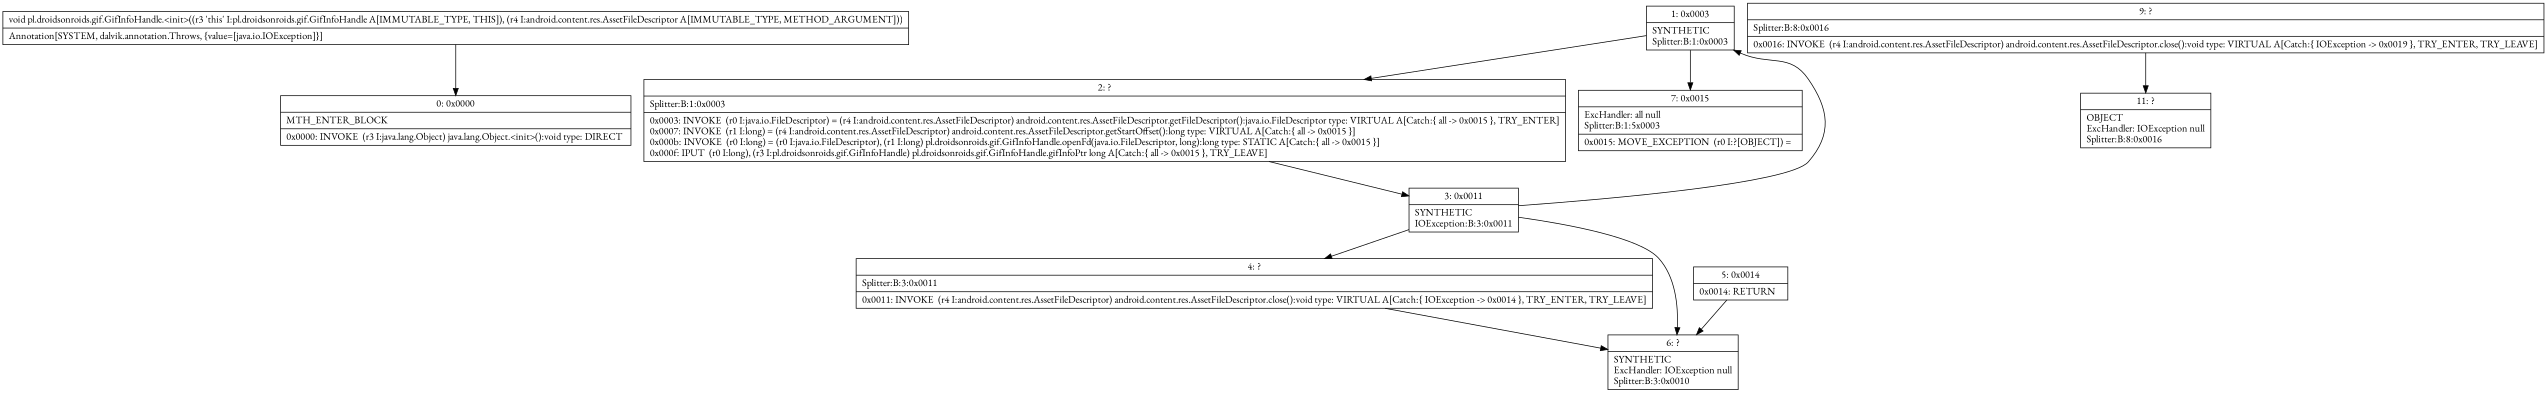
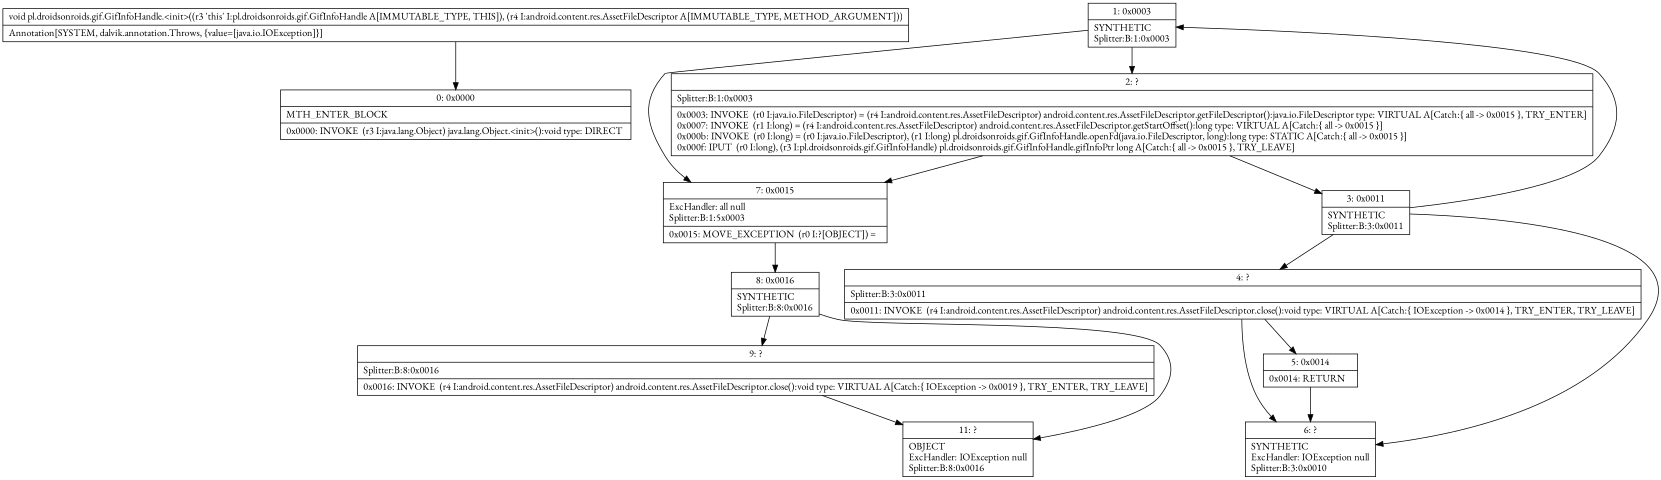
none -> (937, 168)
(1464, 223) -> (1366, 226)
none -> (775, 294)
none -> (1278, 334)
